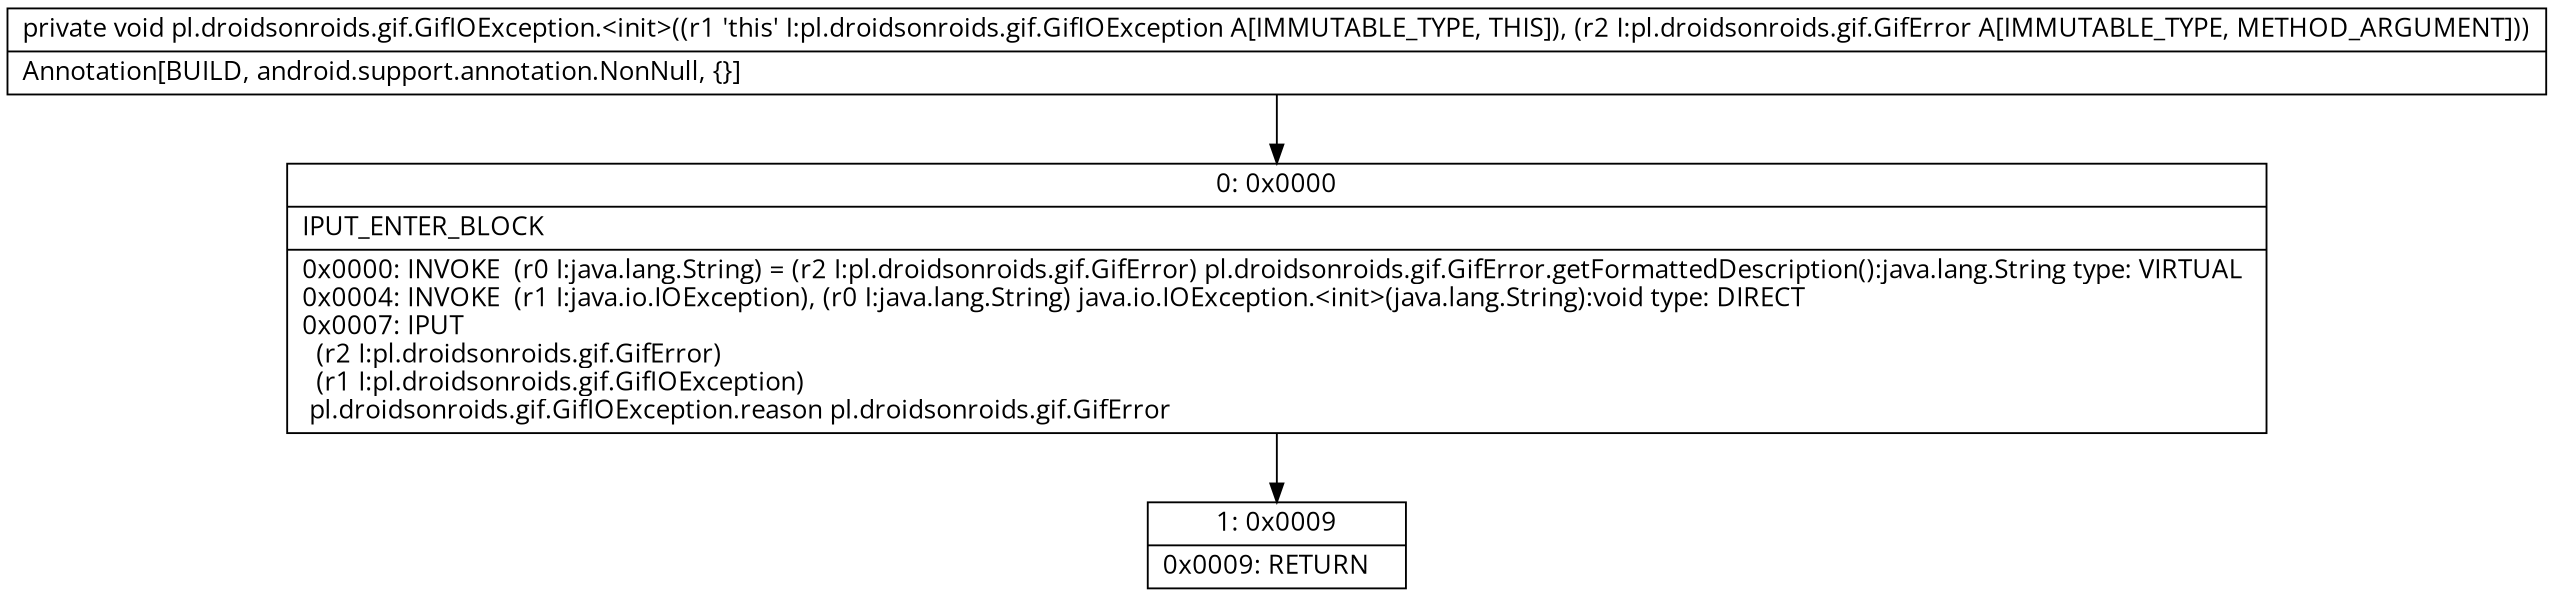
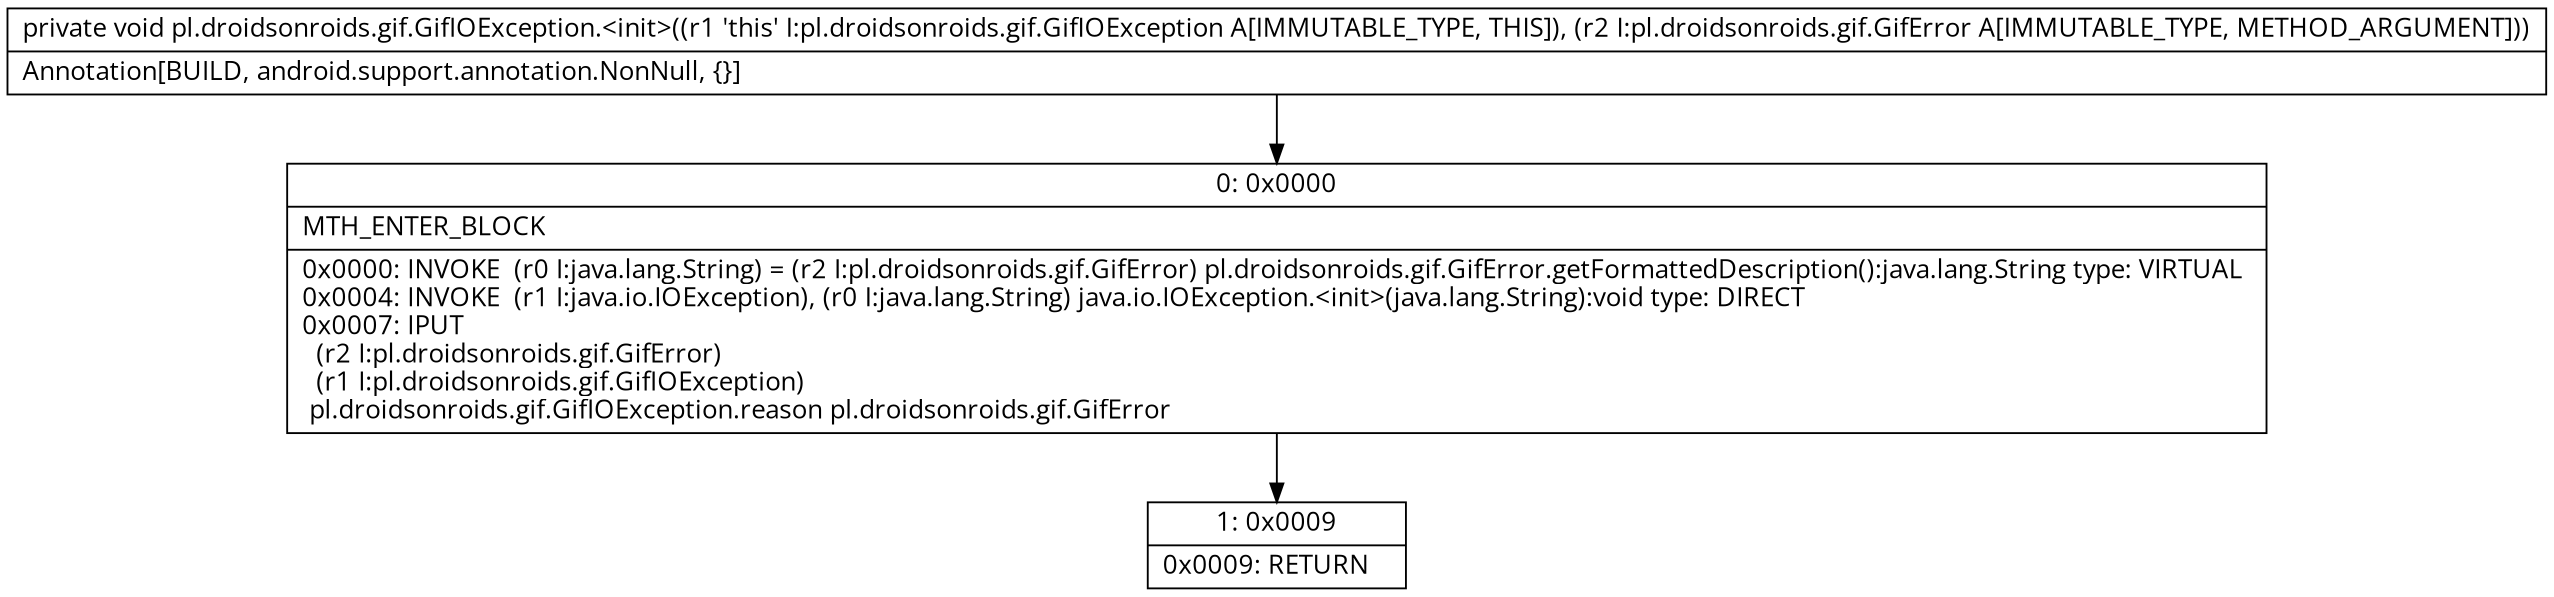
(424, 227) -> (424, 227)
